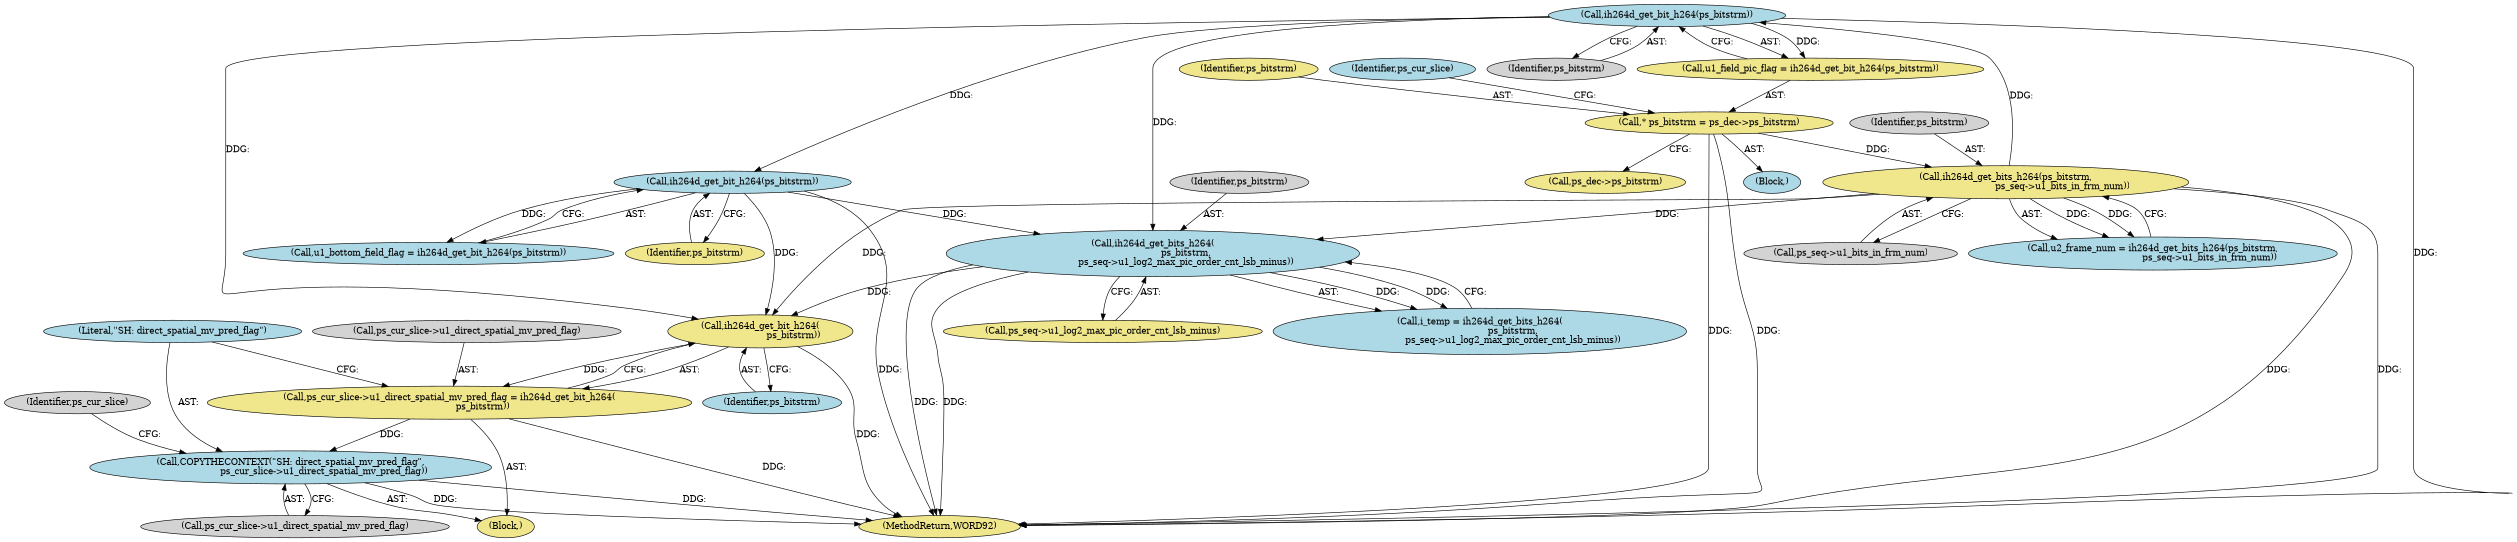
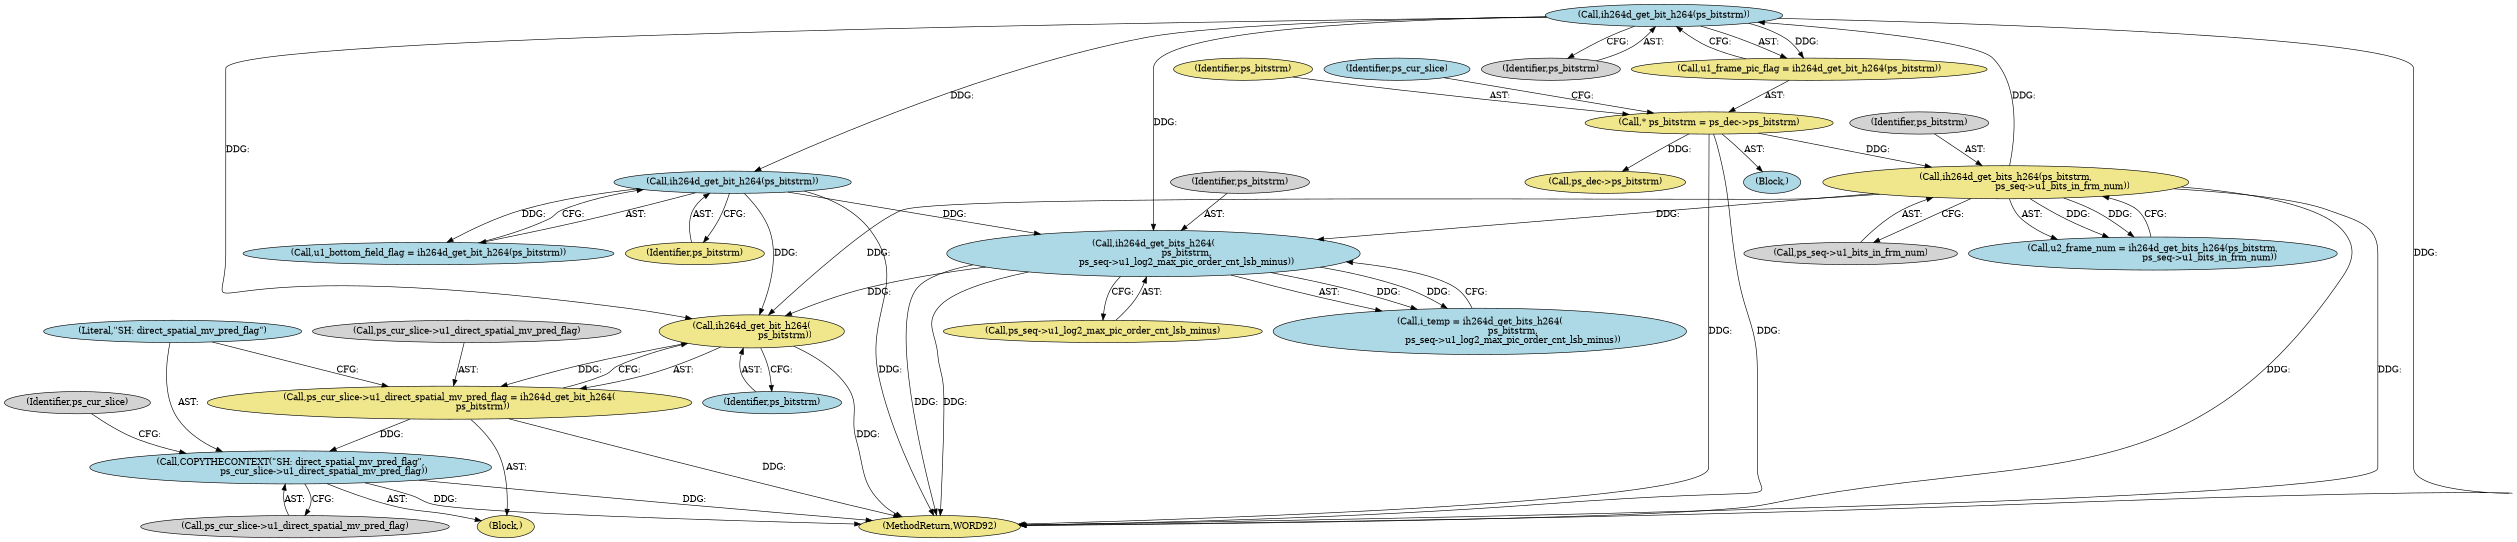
(1810, 69) -> (1809, 69)
(1682, 150) -> (1681, 150)
